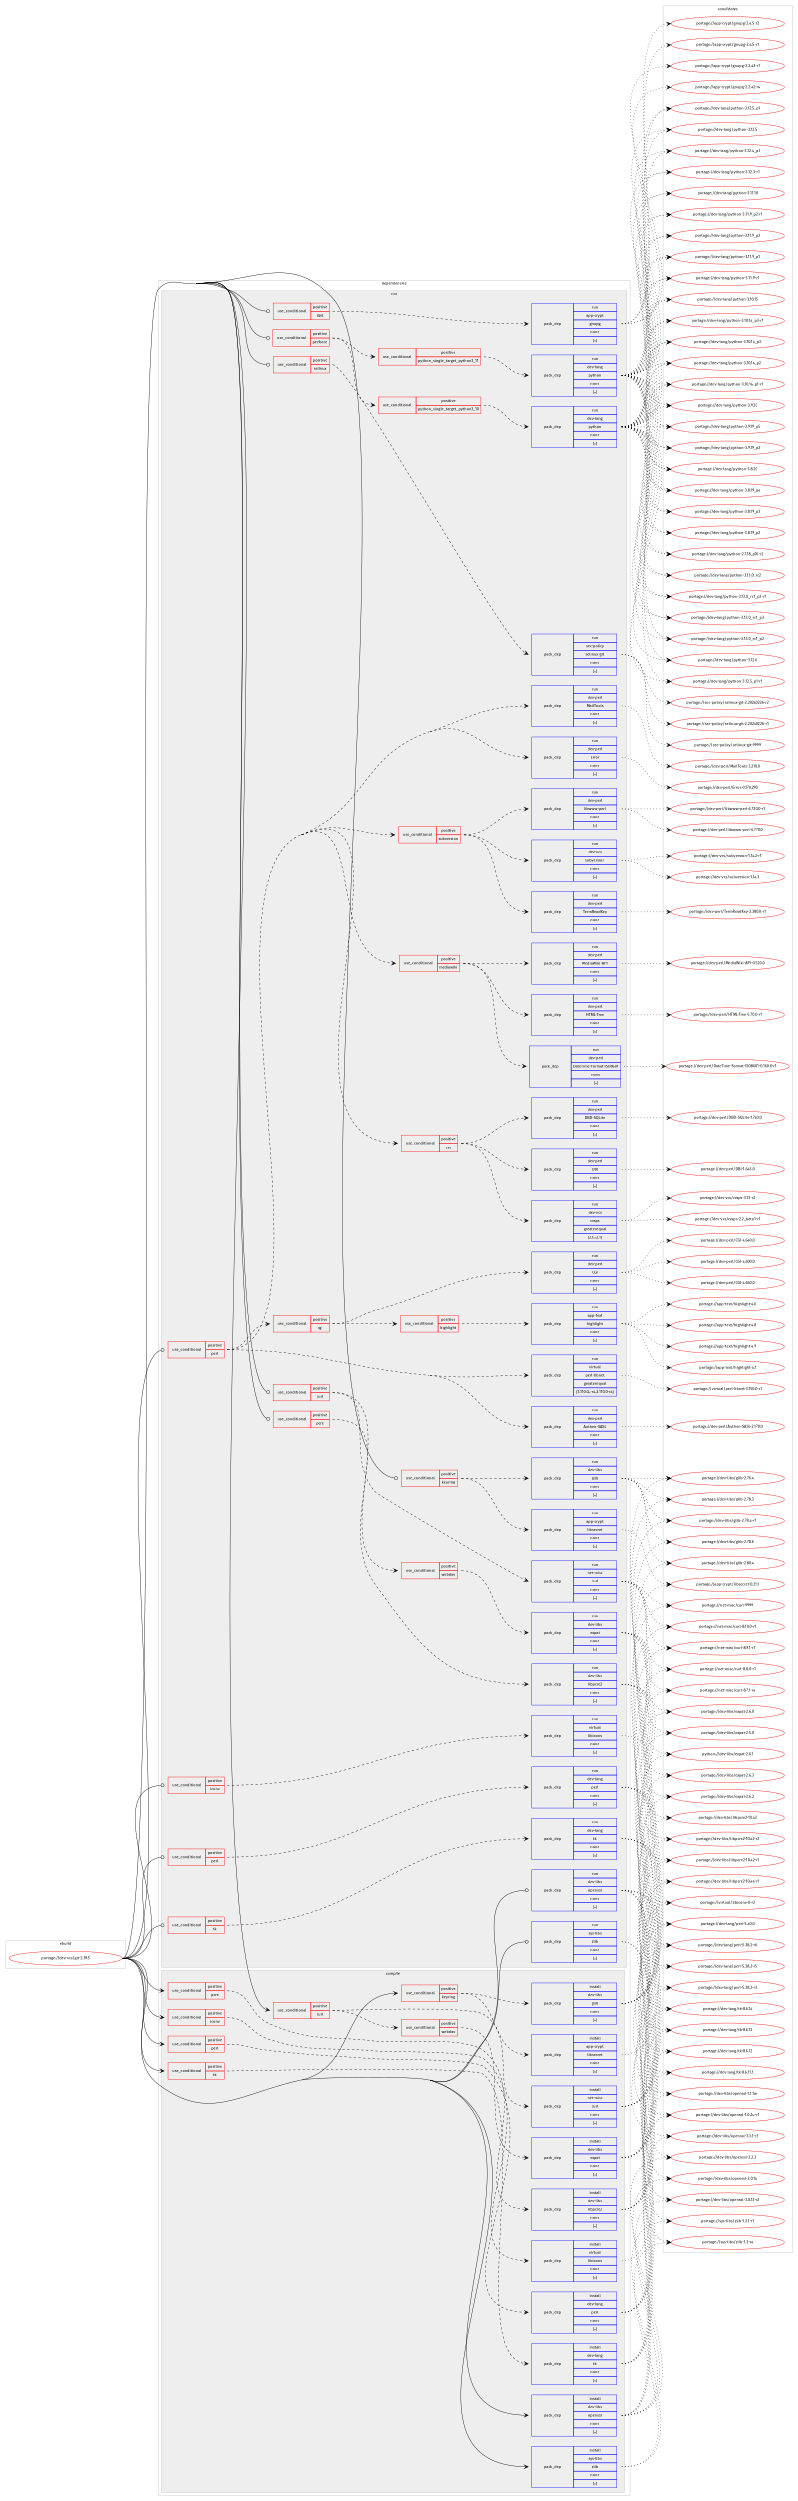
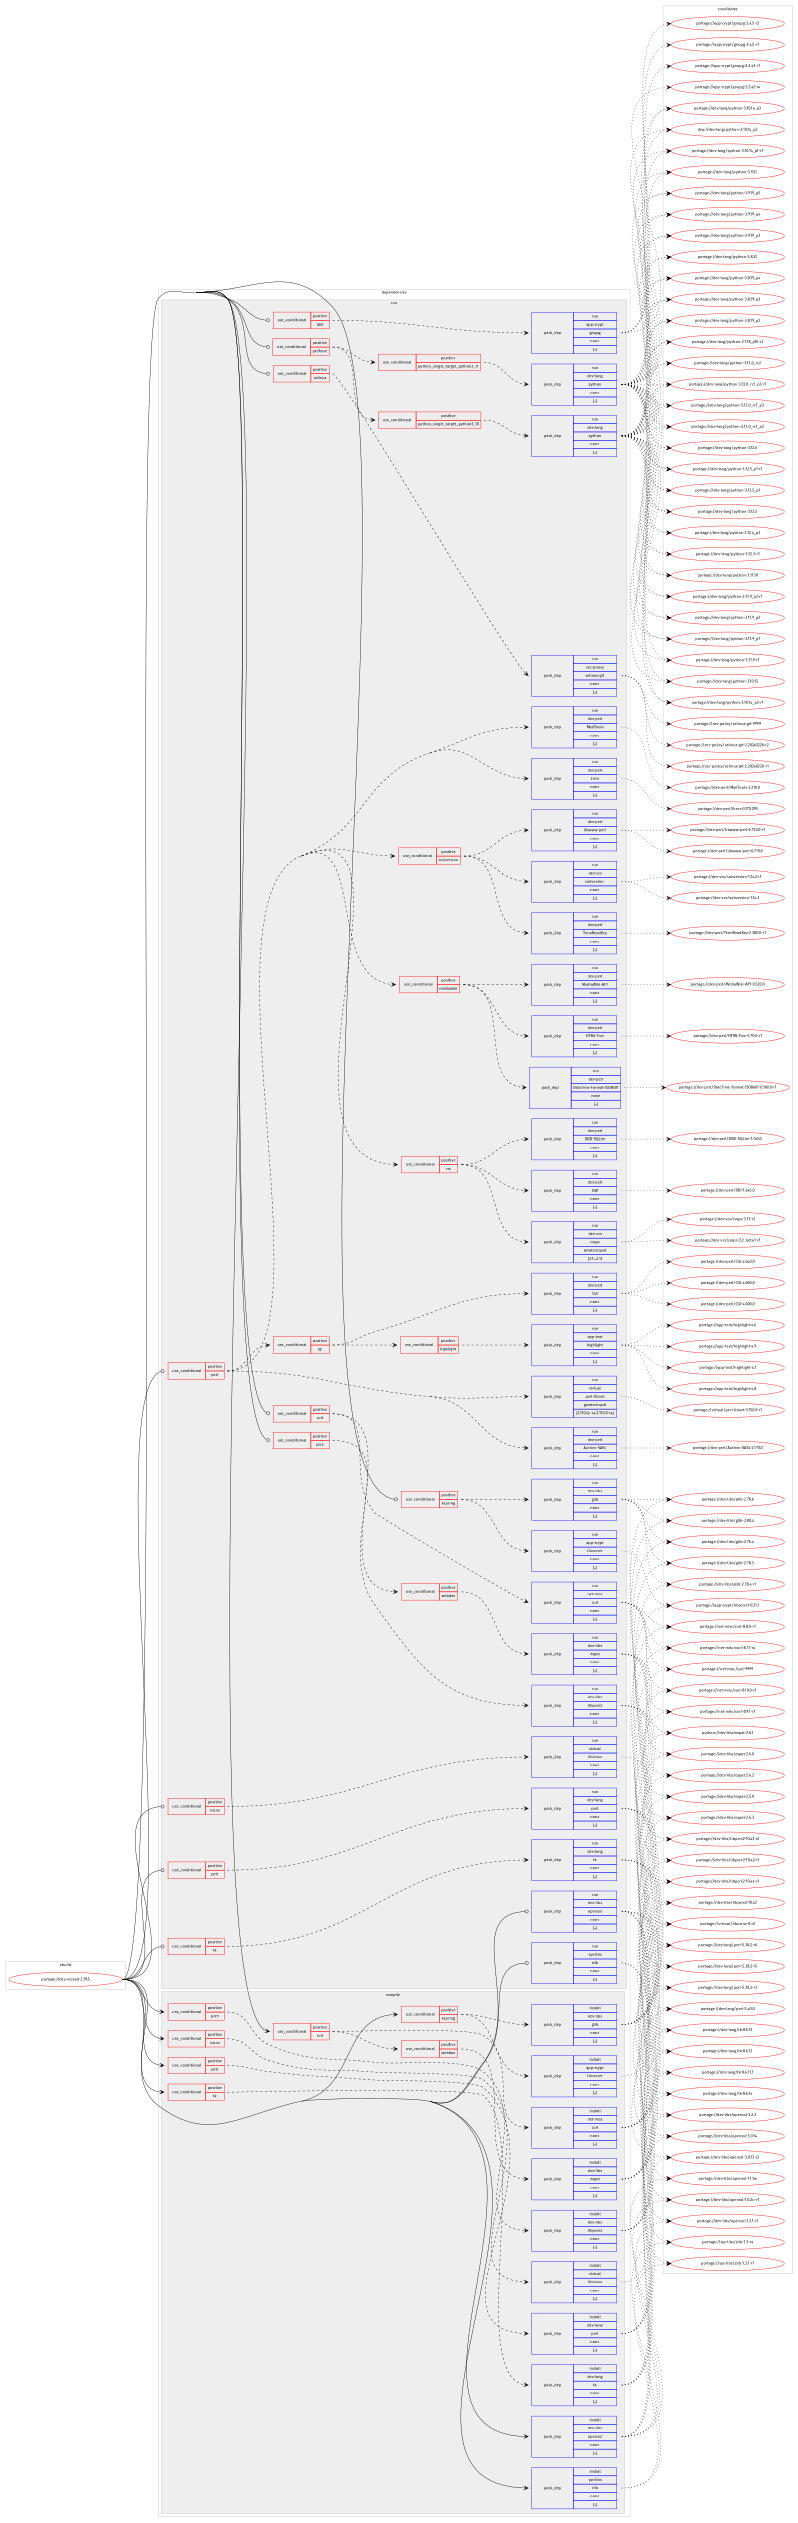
none -> (728, 215)
(728, 363) -> (728, 130)
